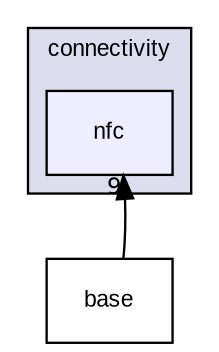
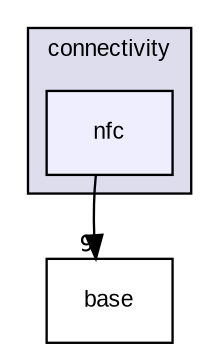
(125, 229) -> (94, 208)
